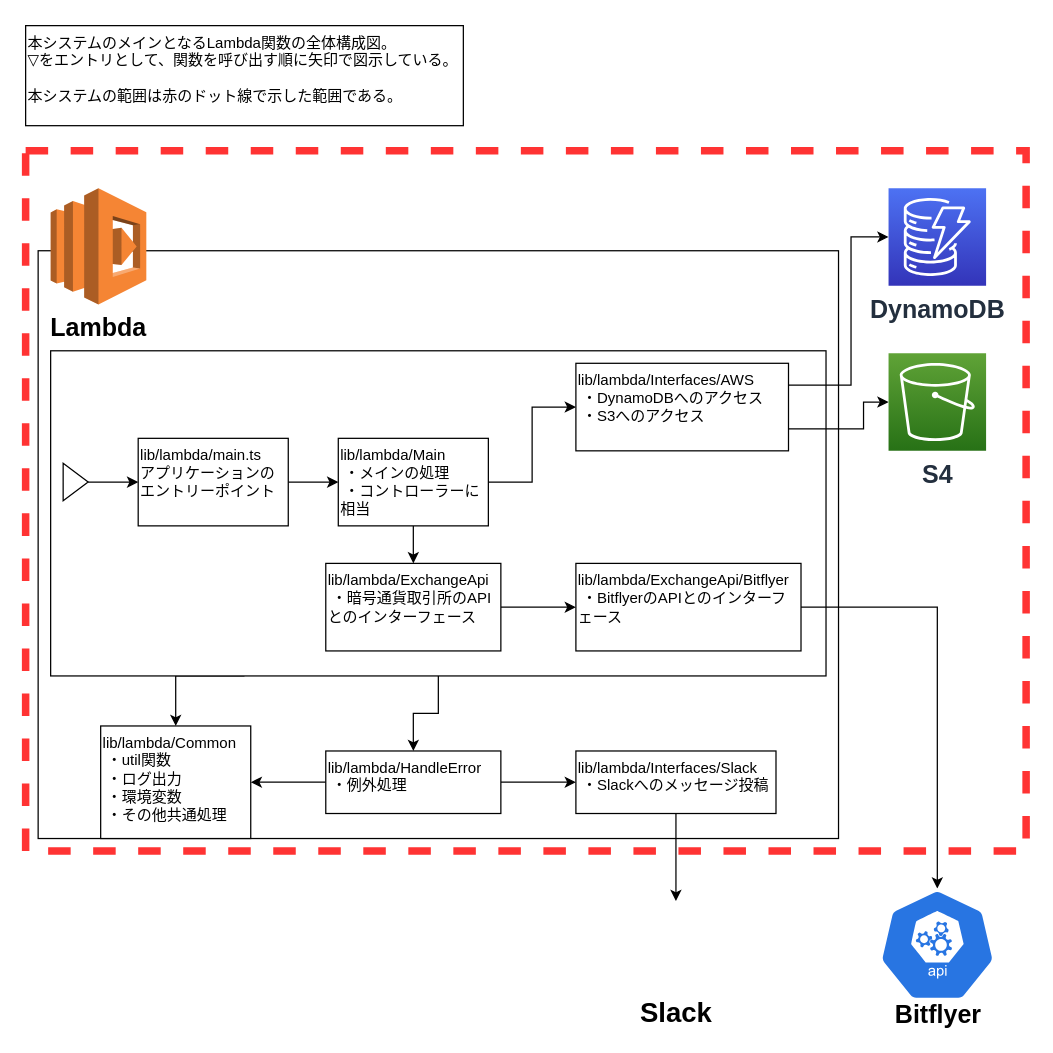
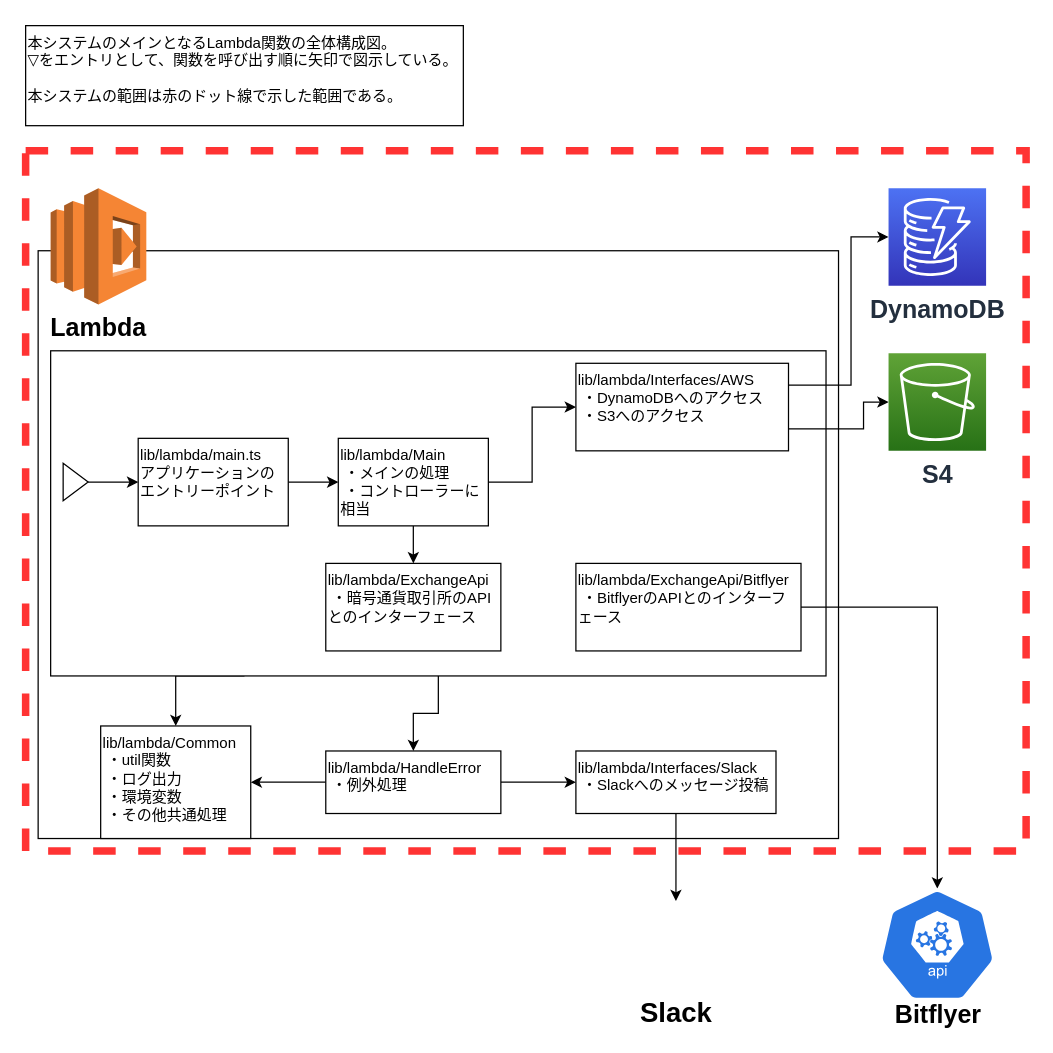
(534, 607) -> none
